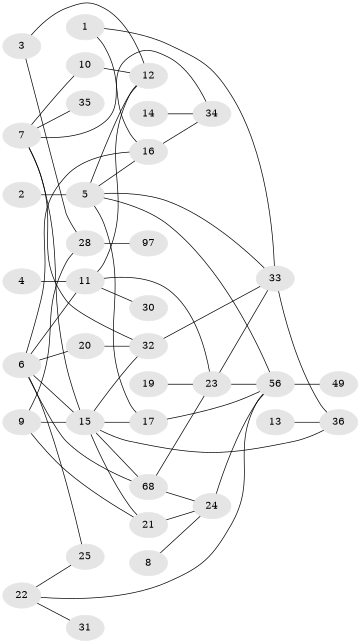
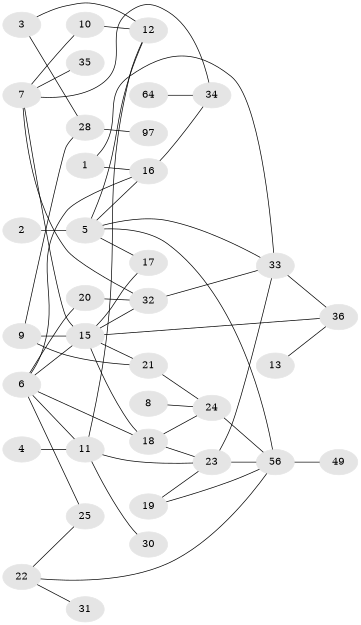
(149, 114) -> (149, 95)
(214, 408) -> (214, 487)
(149, 487) -> (149, 442)
